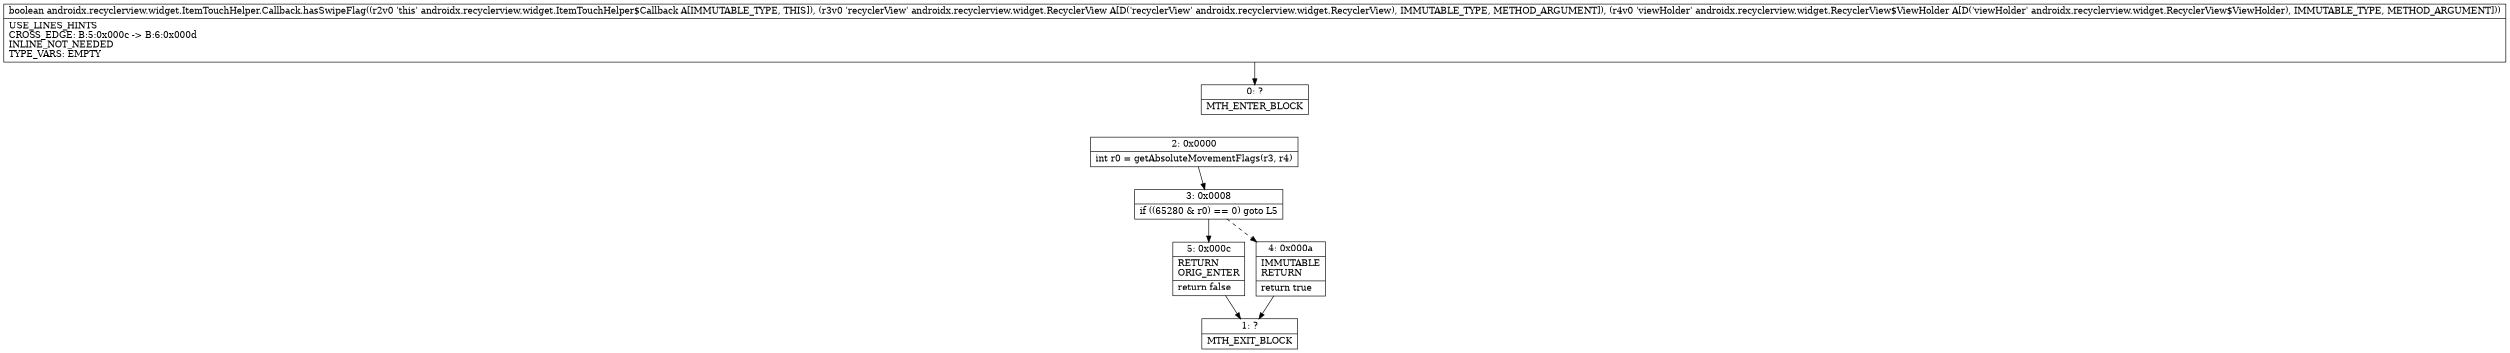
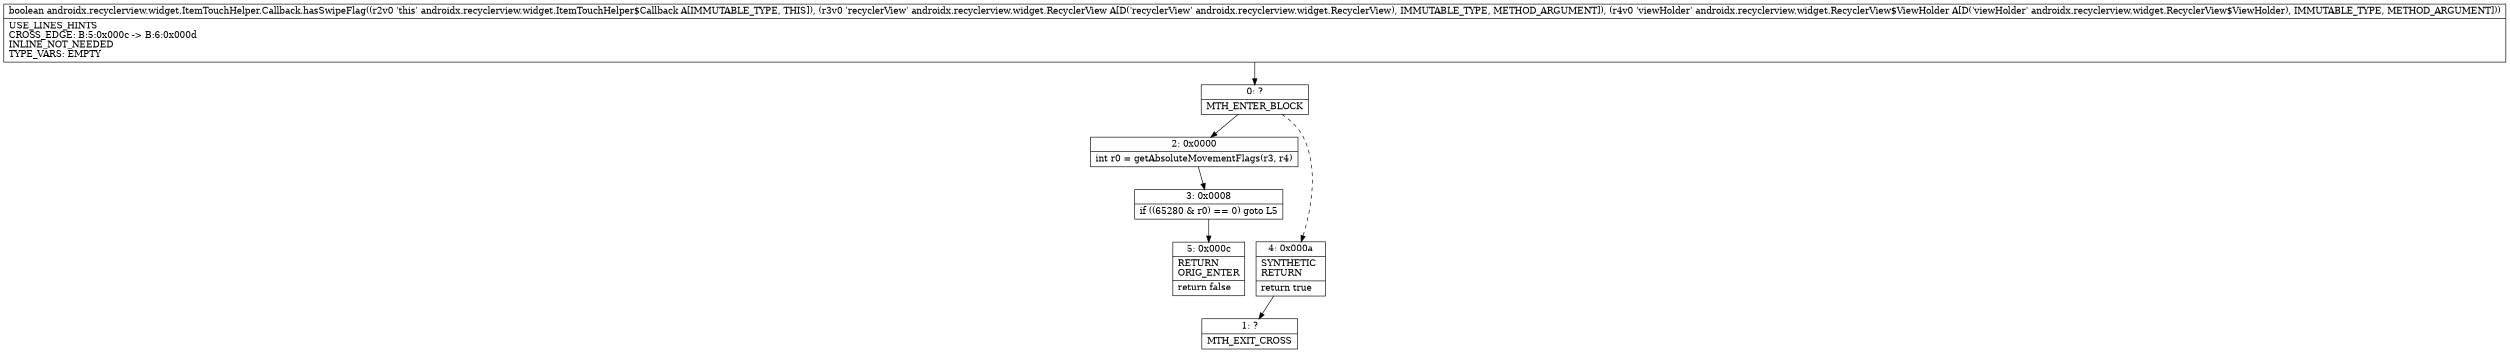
none -> (1227, 124)
(1239, 228) -> (1312, 171)
(1291, 264) -> (1289, 264)
(1231, 305) -> none
(1250, 341) -> (1249, 341)
